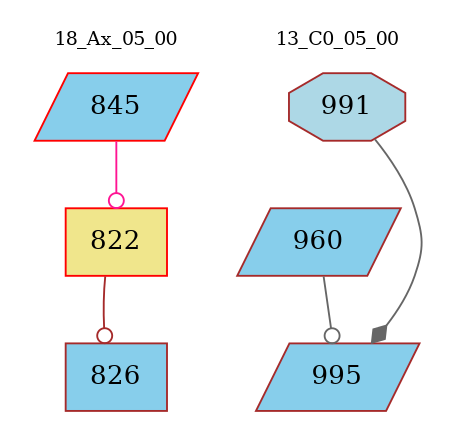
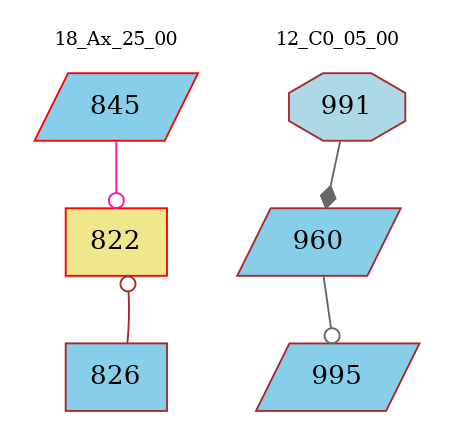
(116, 40) -> (116, 40)
(338, 40) -> (338, 40)
(420, 231) -> (335, 163)
(104, 302) -> (129, 317)
